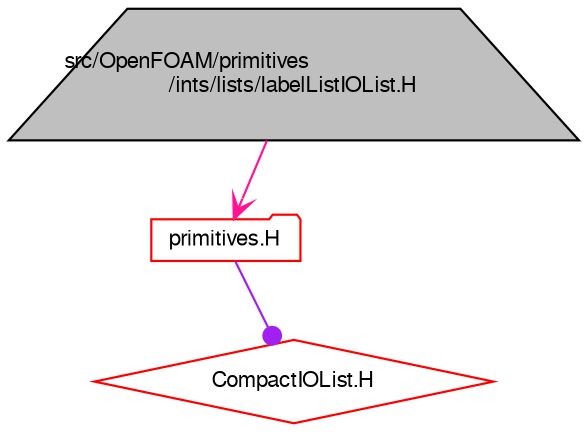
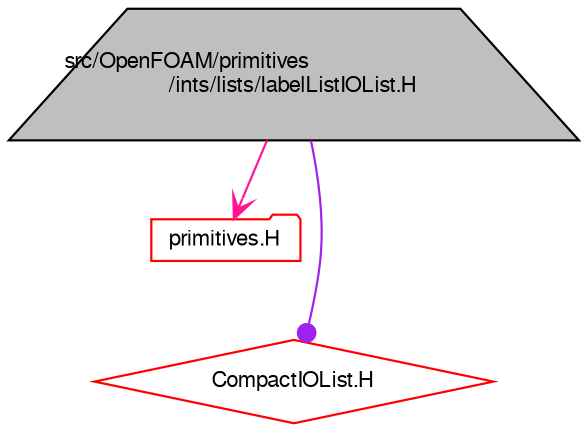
(252, 294) -> (322, 233)
